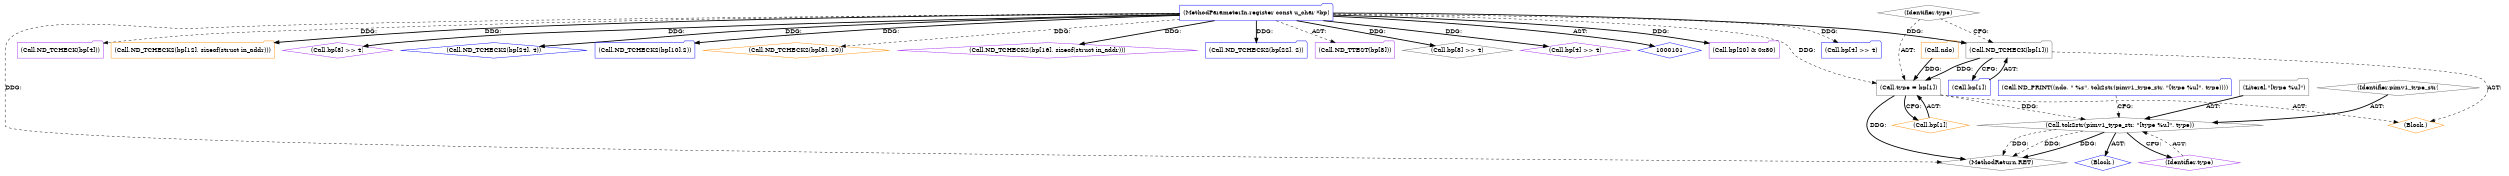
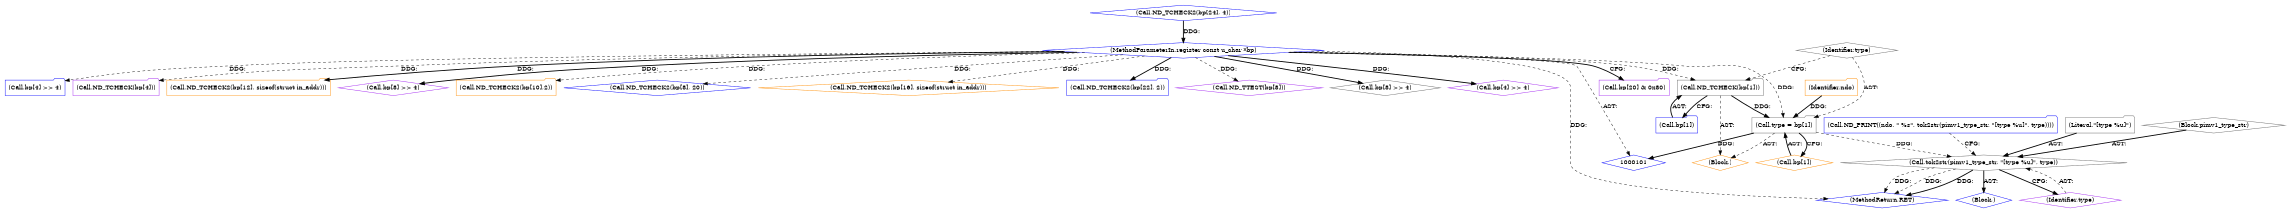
(1256, 13) -> (1183, 50)
(862, 25) -> (1183, 29)
(939, 26) -> (822, 62)
(1805, 26) -> (1493, 57)
(1492, 27) -> (1578, 68)
(1149, 32) -> (1049, 69)
(1320, 32) -> (1230, 69)
(1662, 32) -> (1618, 69)
(645, 50) -> (506, 88)
(796, 50) -> (657, 88)
(1048, 50) -> (909, 88)
(1355, 50) -> (1249, 88)
(1940, 50) -> (1831, 88)
(2398, 88) -> (2214, 125)
(1889, 144) -> (1703, 145)
(2001, 163) -> (1882, 200)
